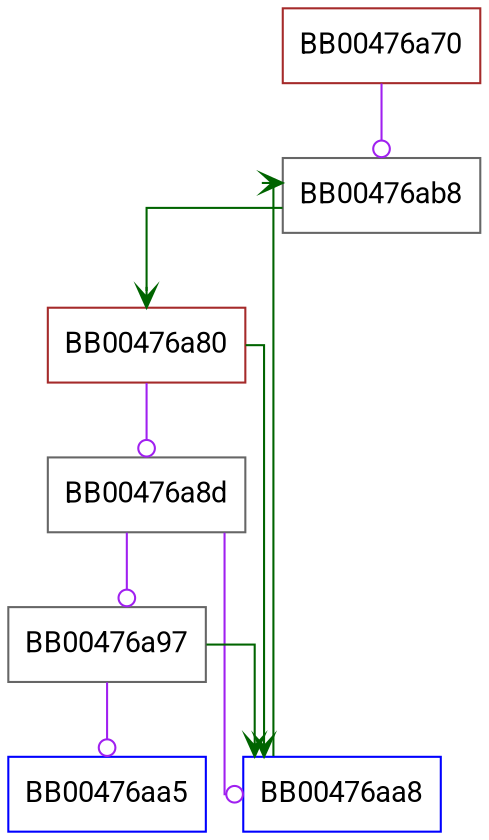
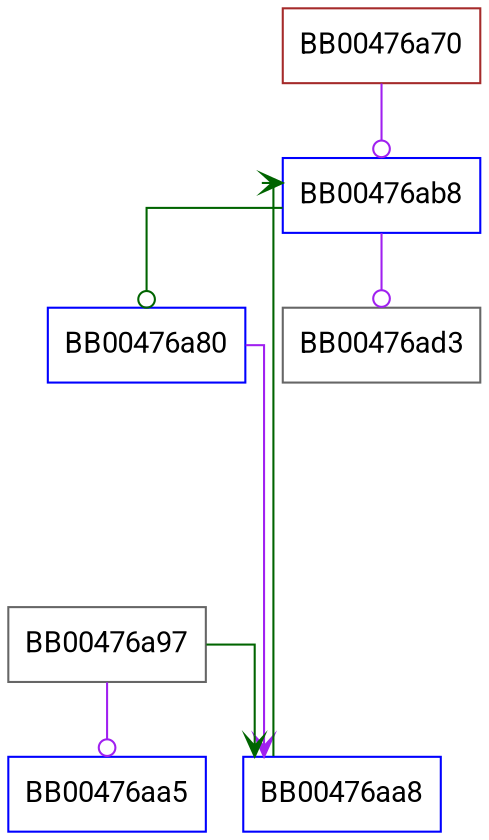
(382, 195) -> (382, 195)
(173, 208) -> (173, 208)
(147, 345) -> (147, 345)
none -> (382, 345)
(147, 495) -> none
(264, 531) -> (264, 531)
